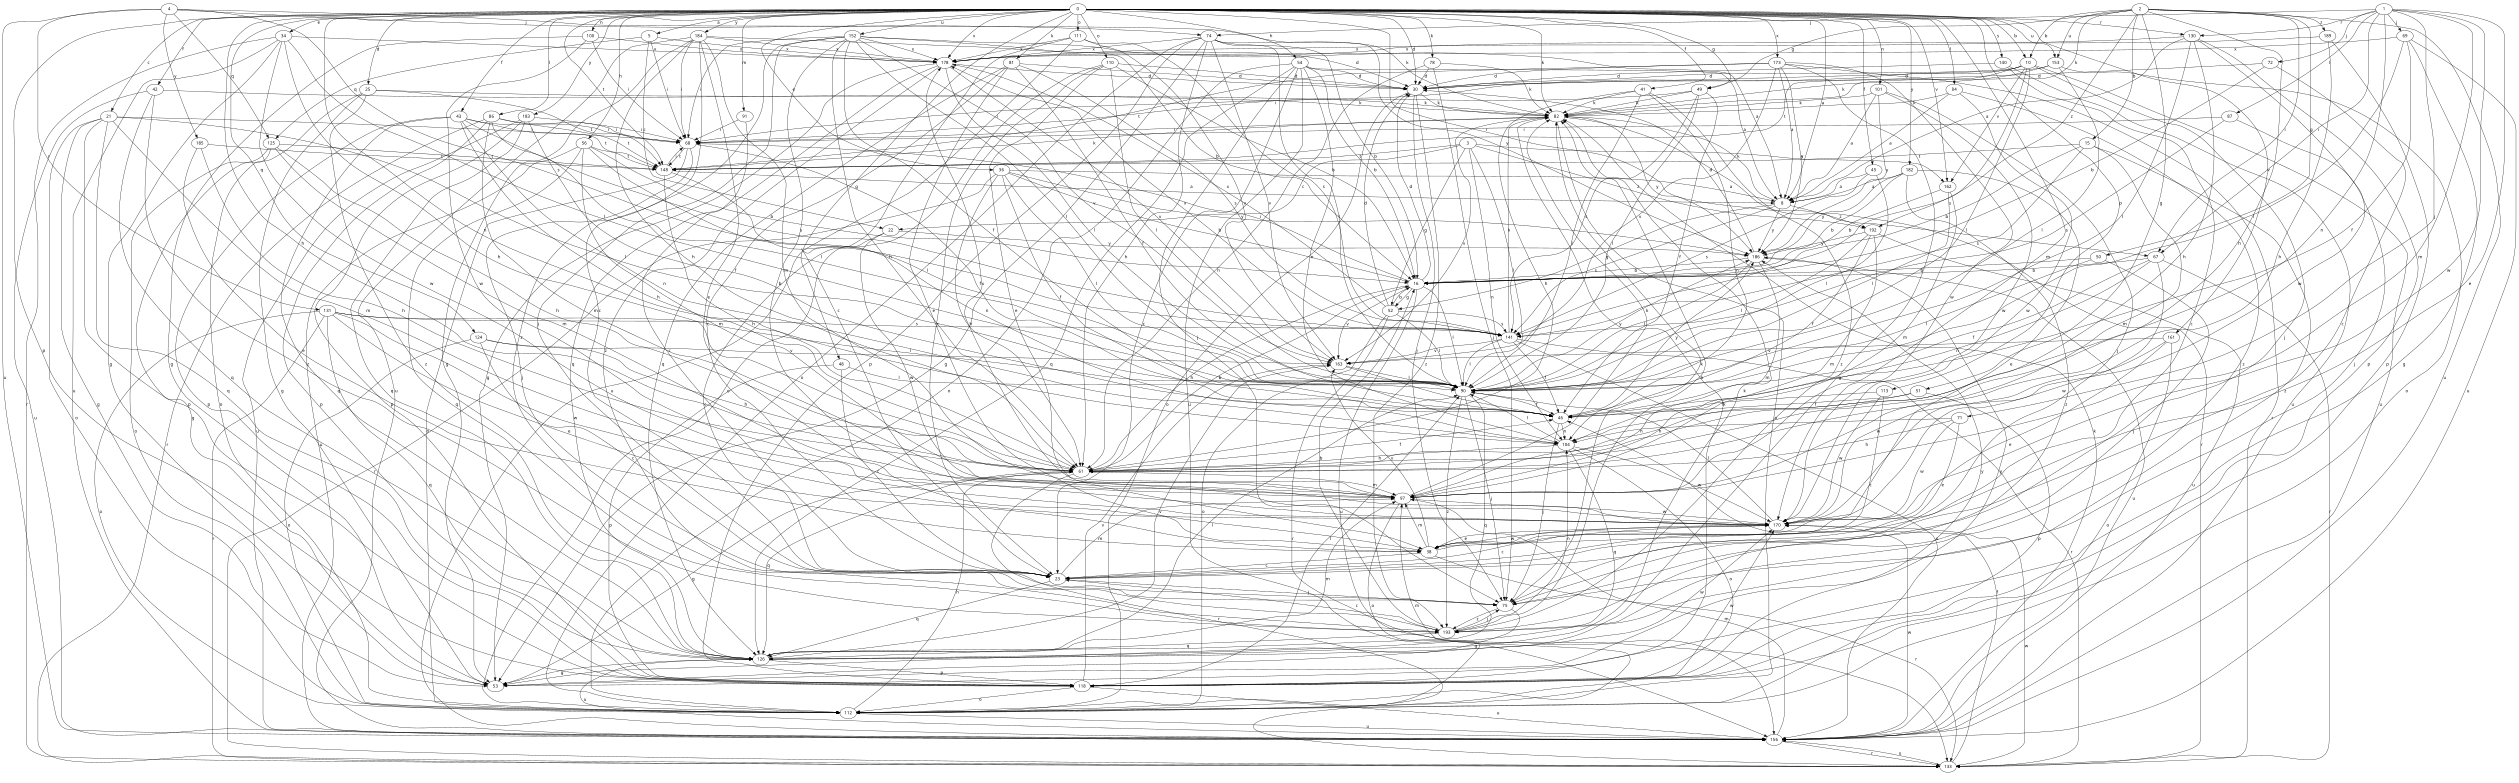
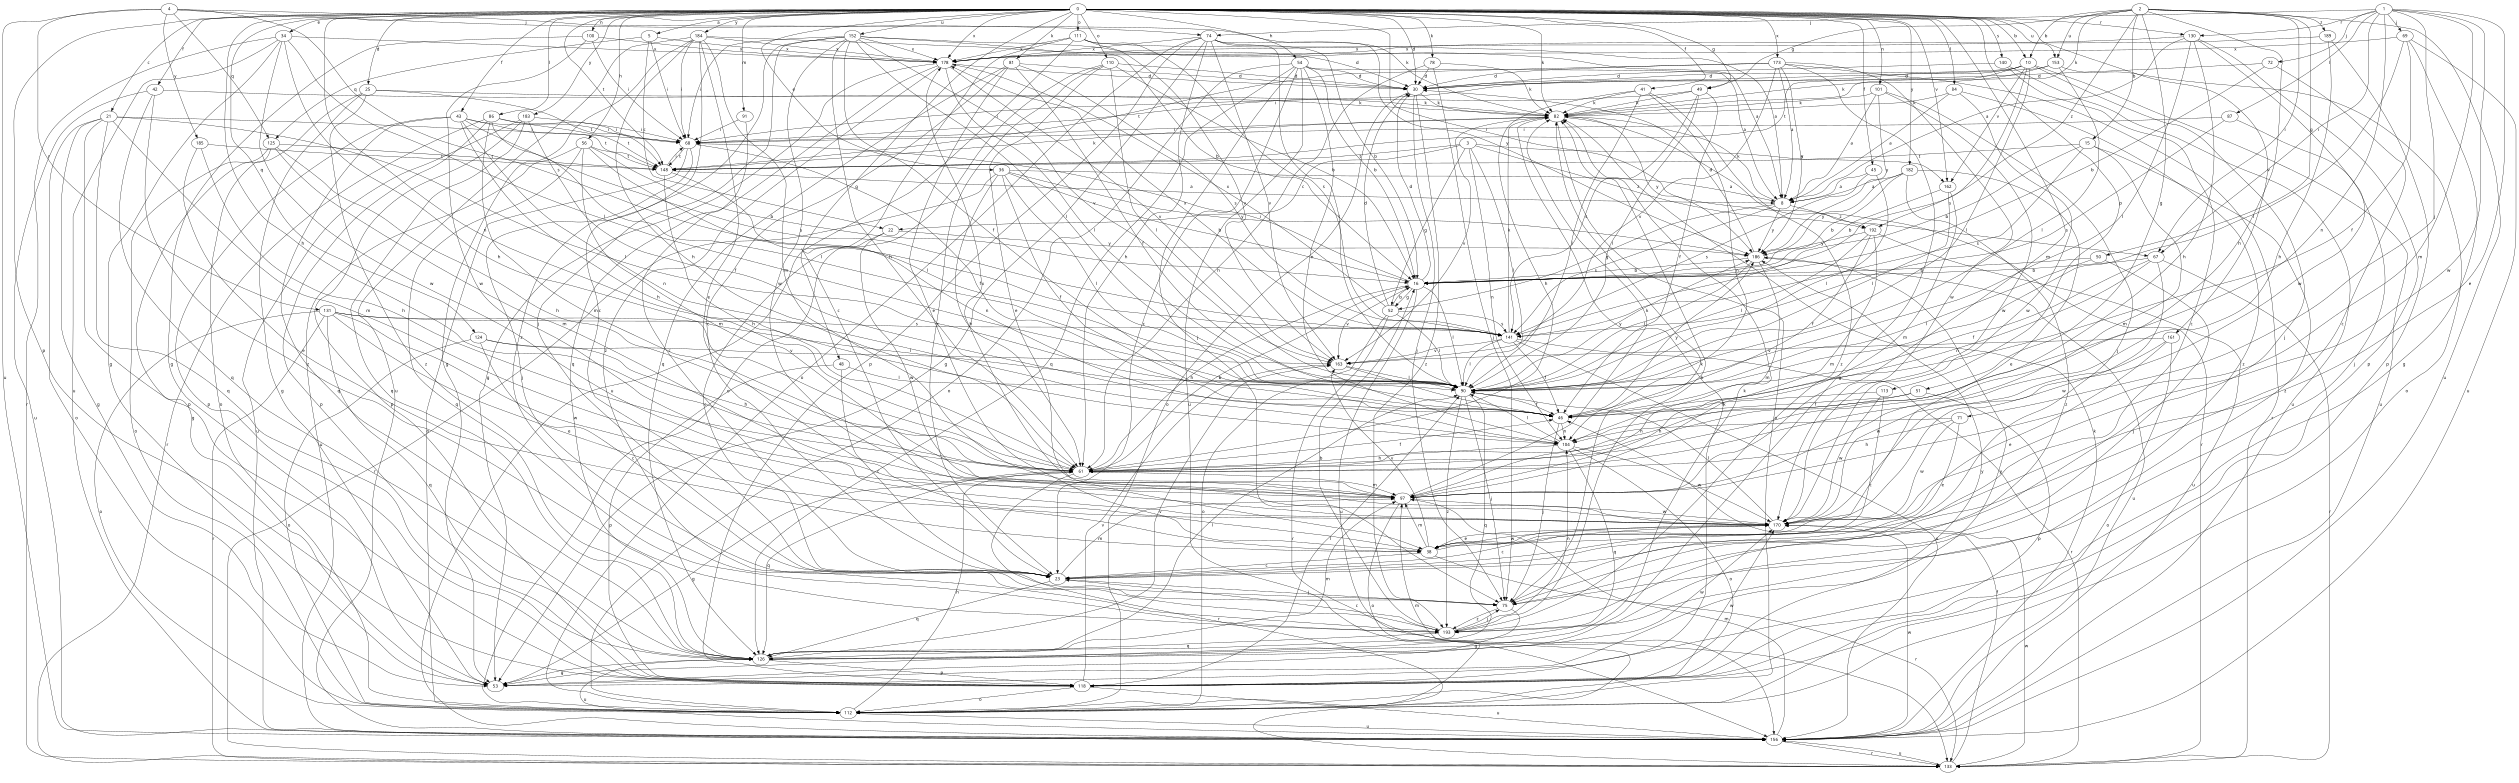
(1544, 12) -> (1482, 49)
(780, 284) -> (780, 284)
